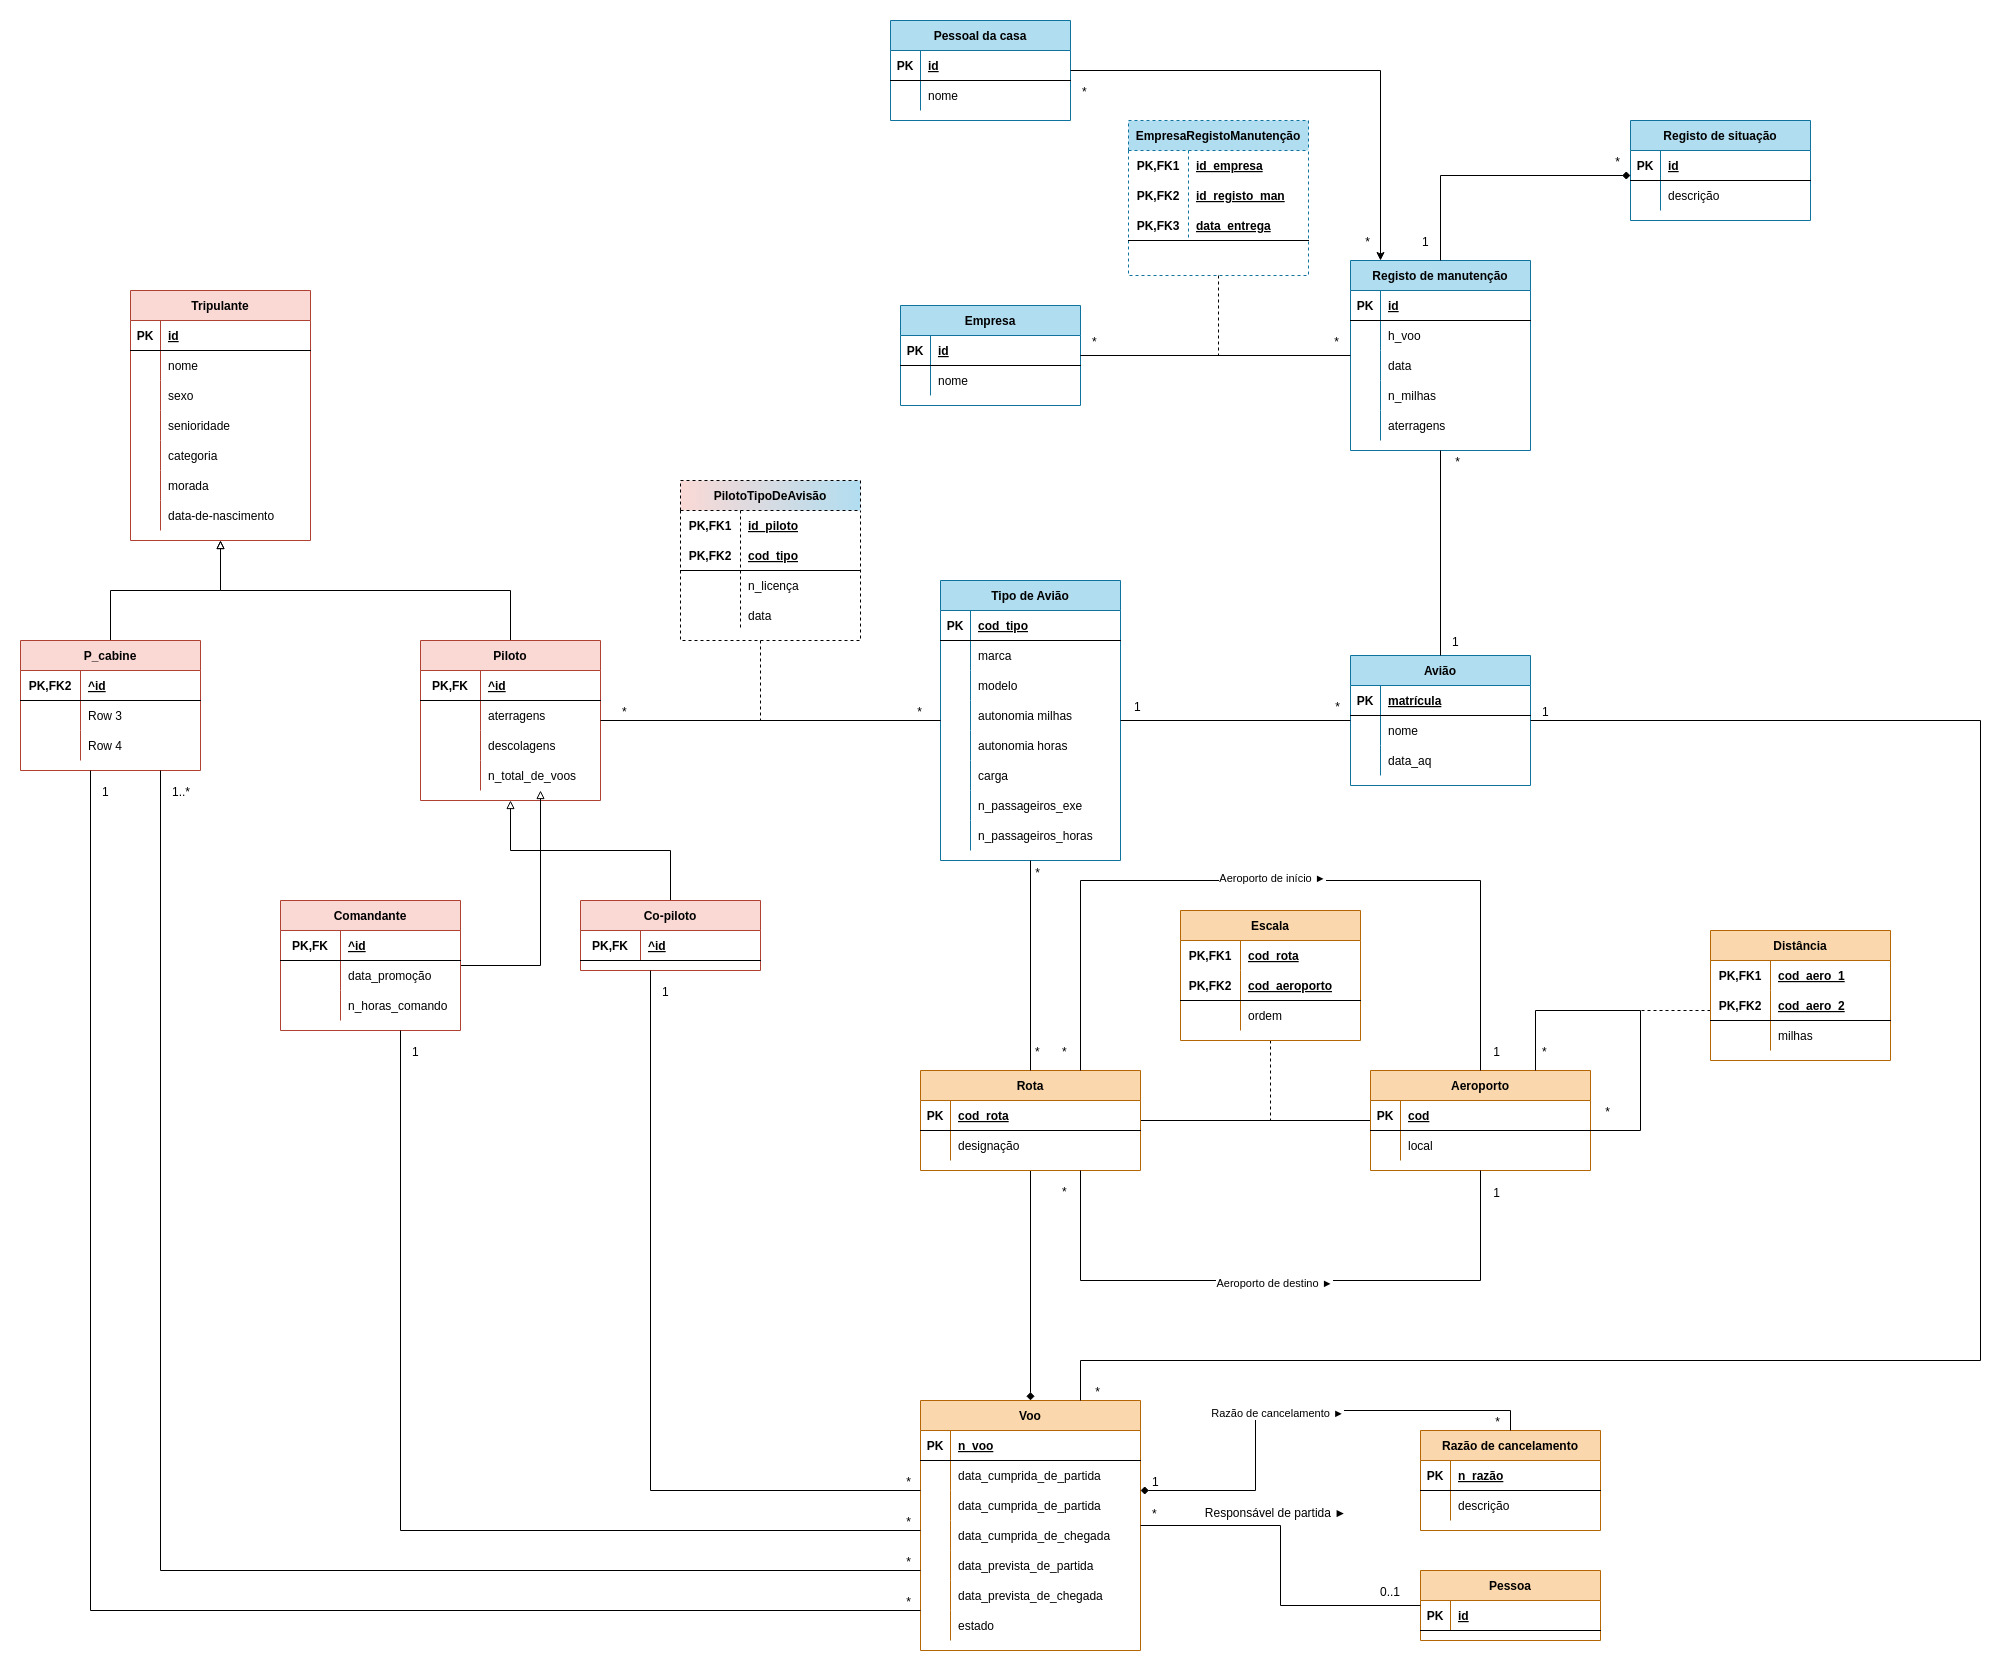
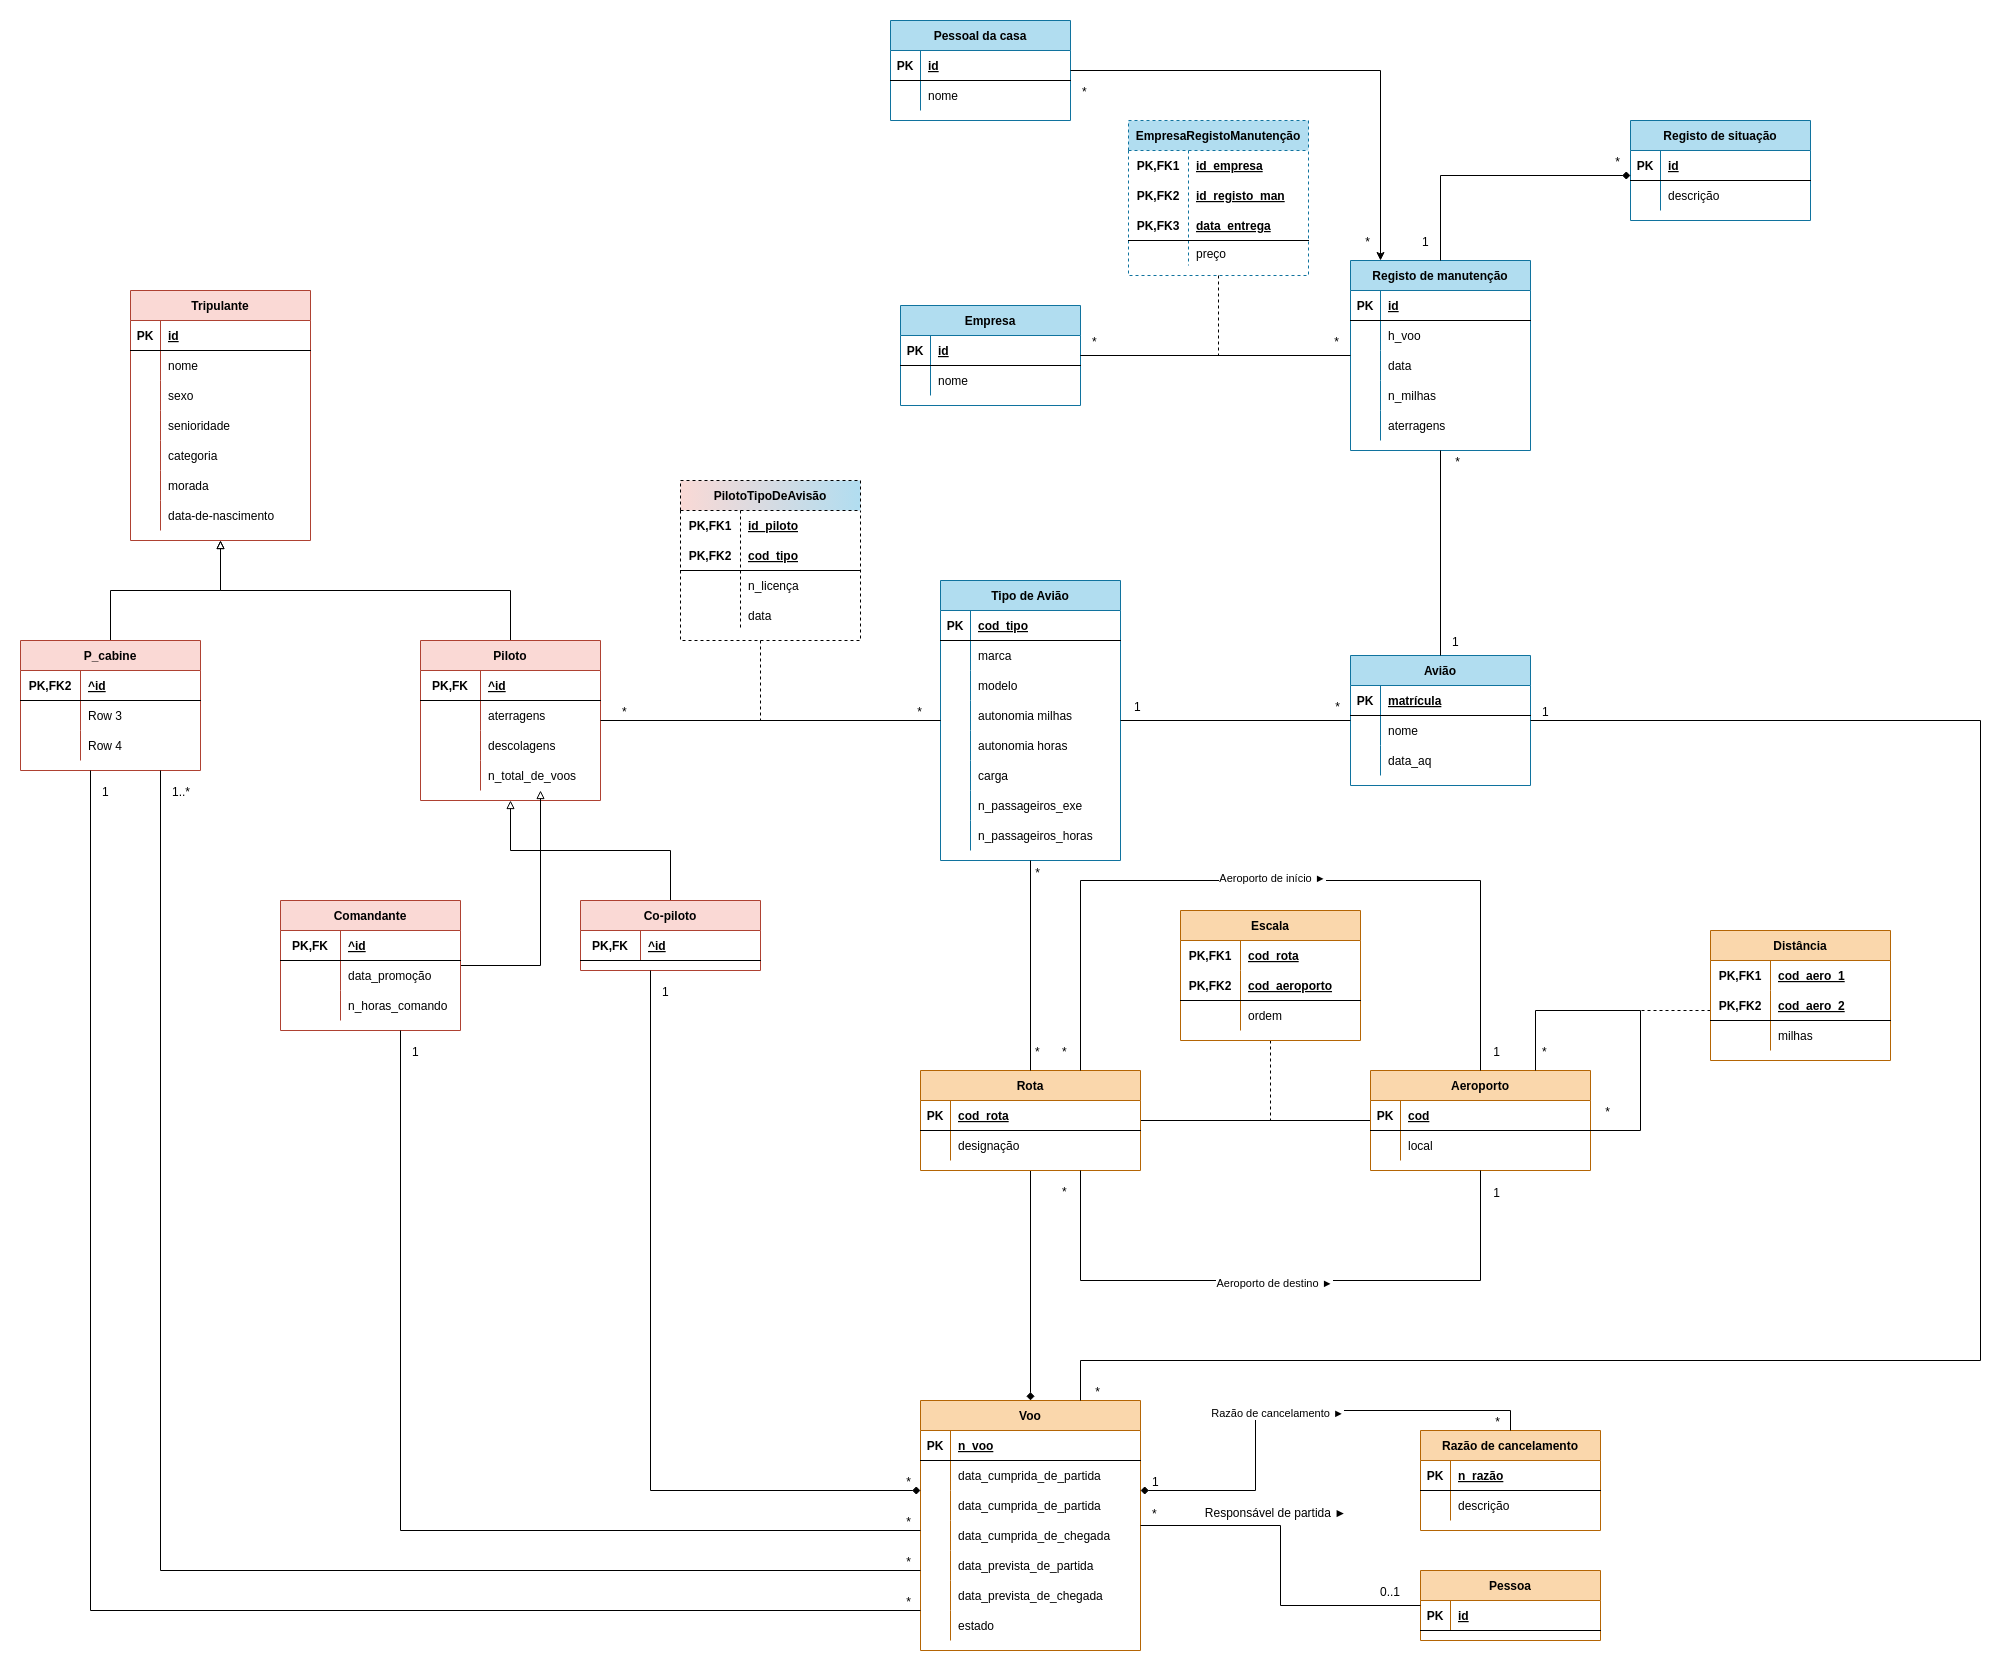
none -> (1249, 253)
(915, 1491) -> (912, 1491)
